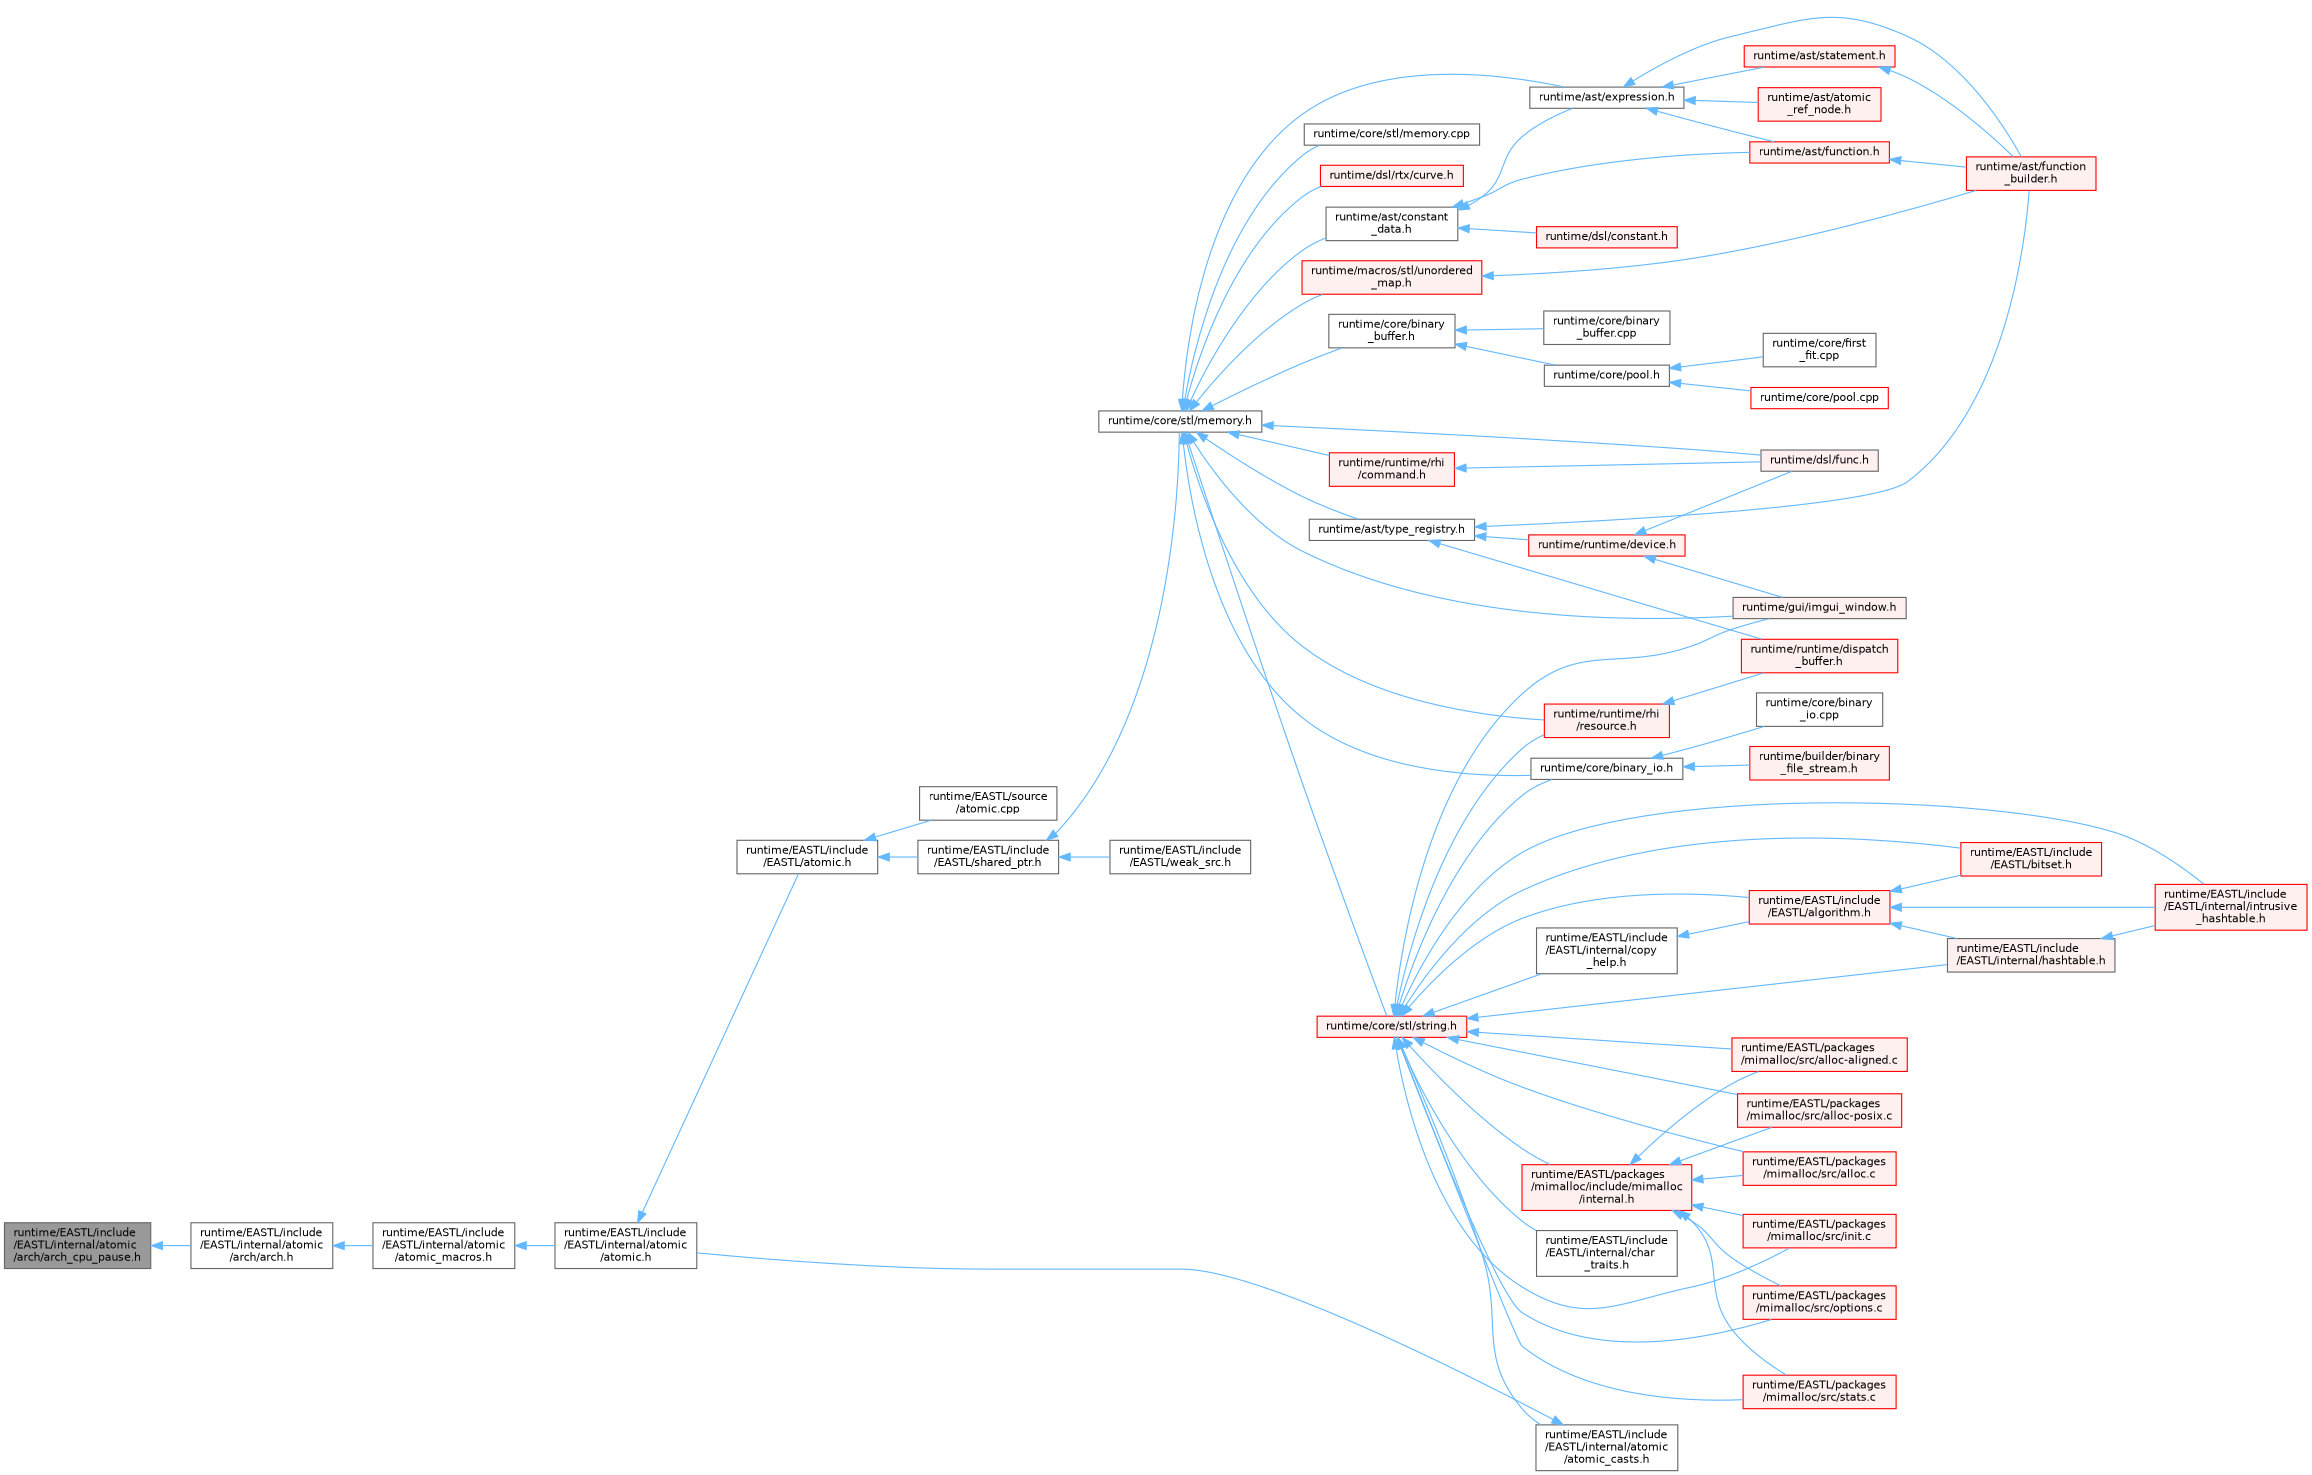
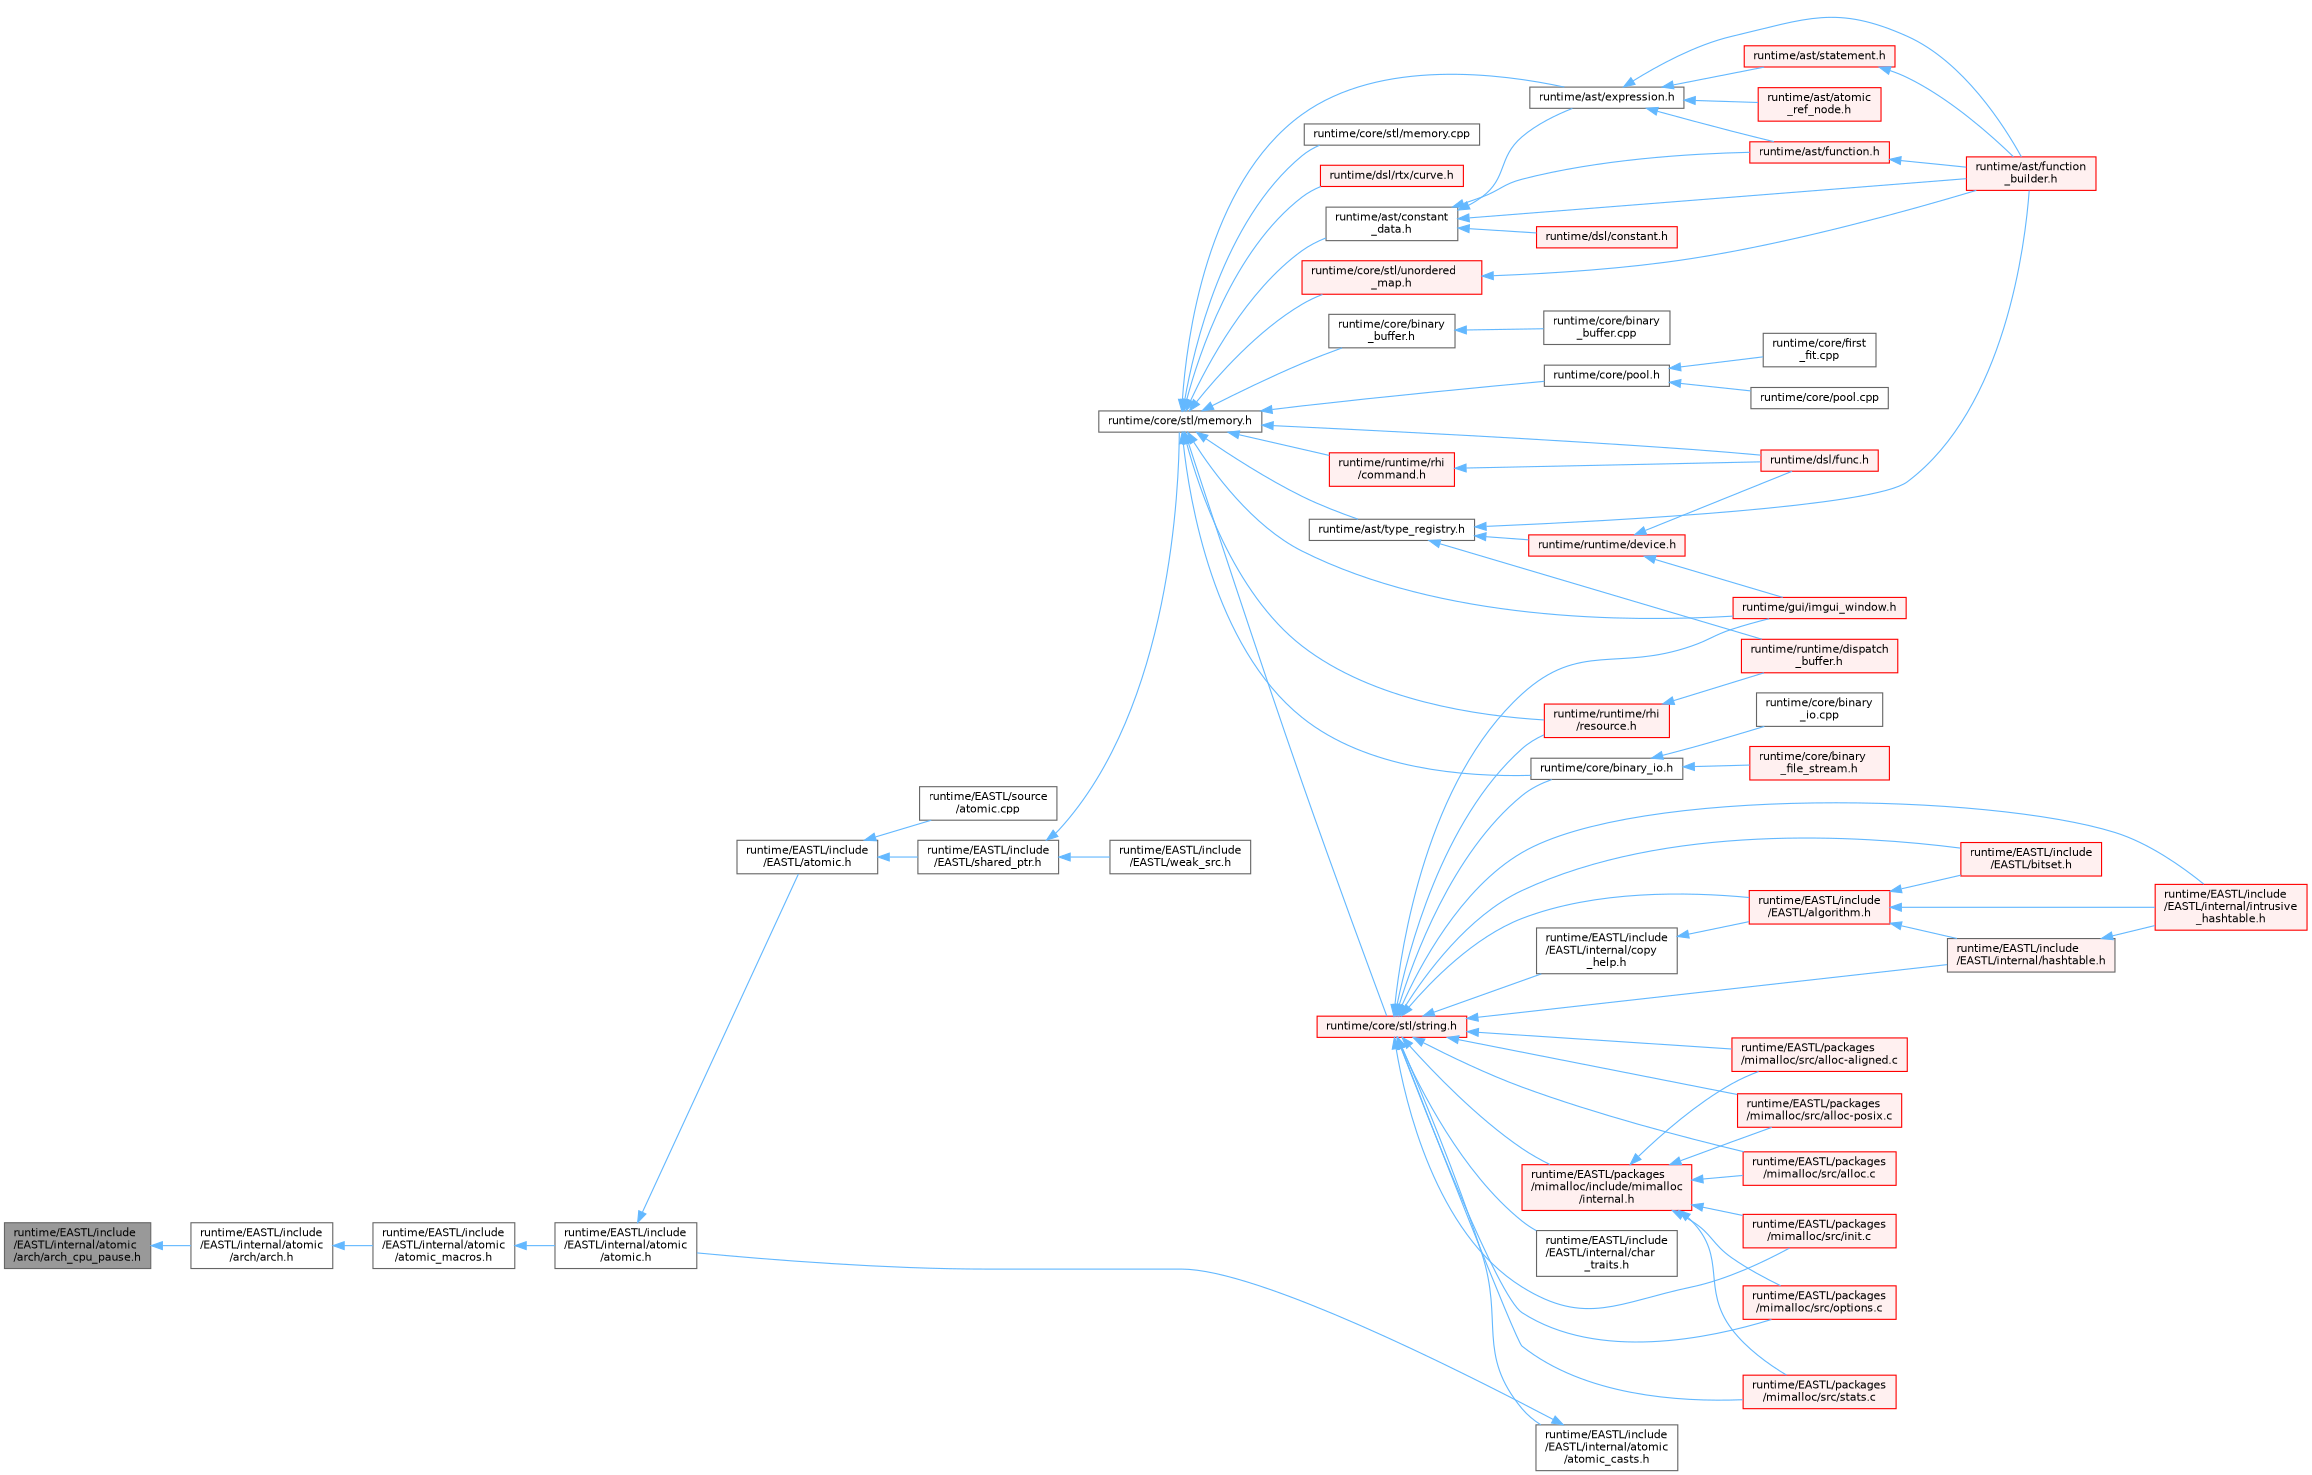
none -> (1718, 198)
(1392, 277) -> (1392, 277)
(1511, 356) -> (1408, 395)
(1820, 398) -> (1820, 398)
(1820, 461) -> (1820, 461)
(1820, 608) -> (1820, 608)
(1820, 763) -> (1820, 763)
